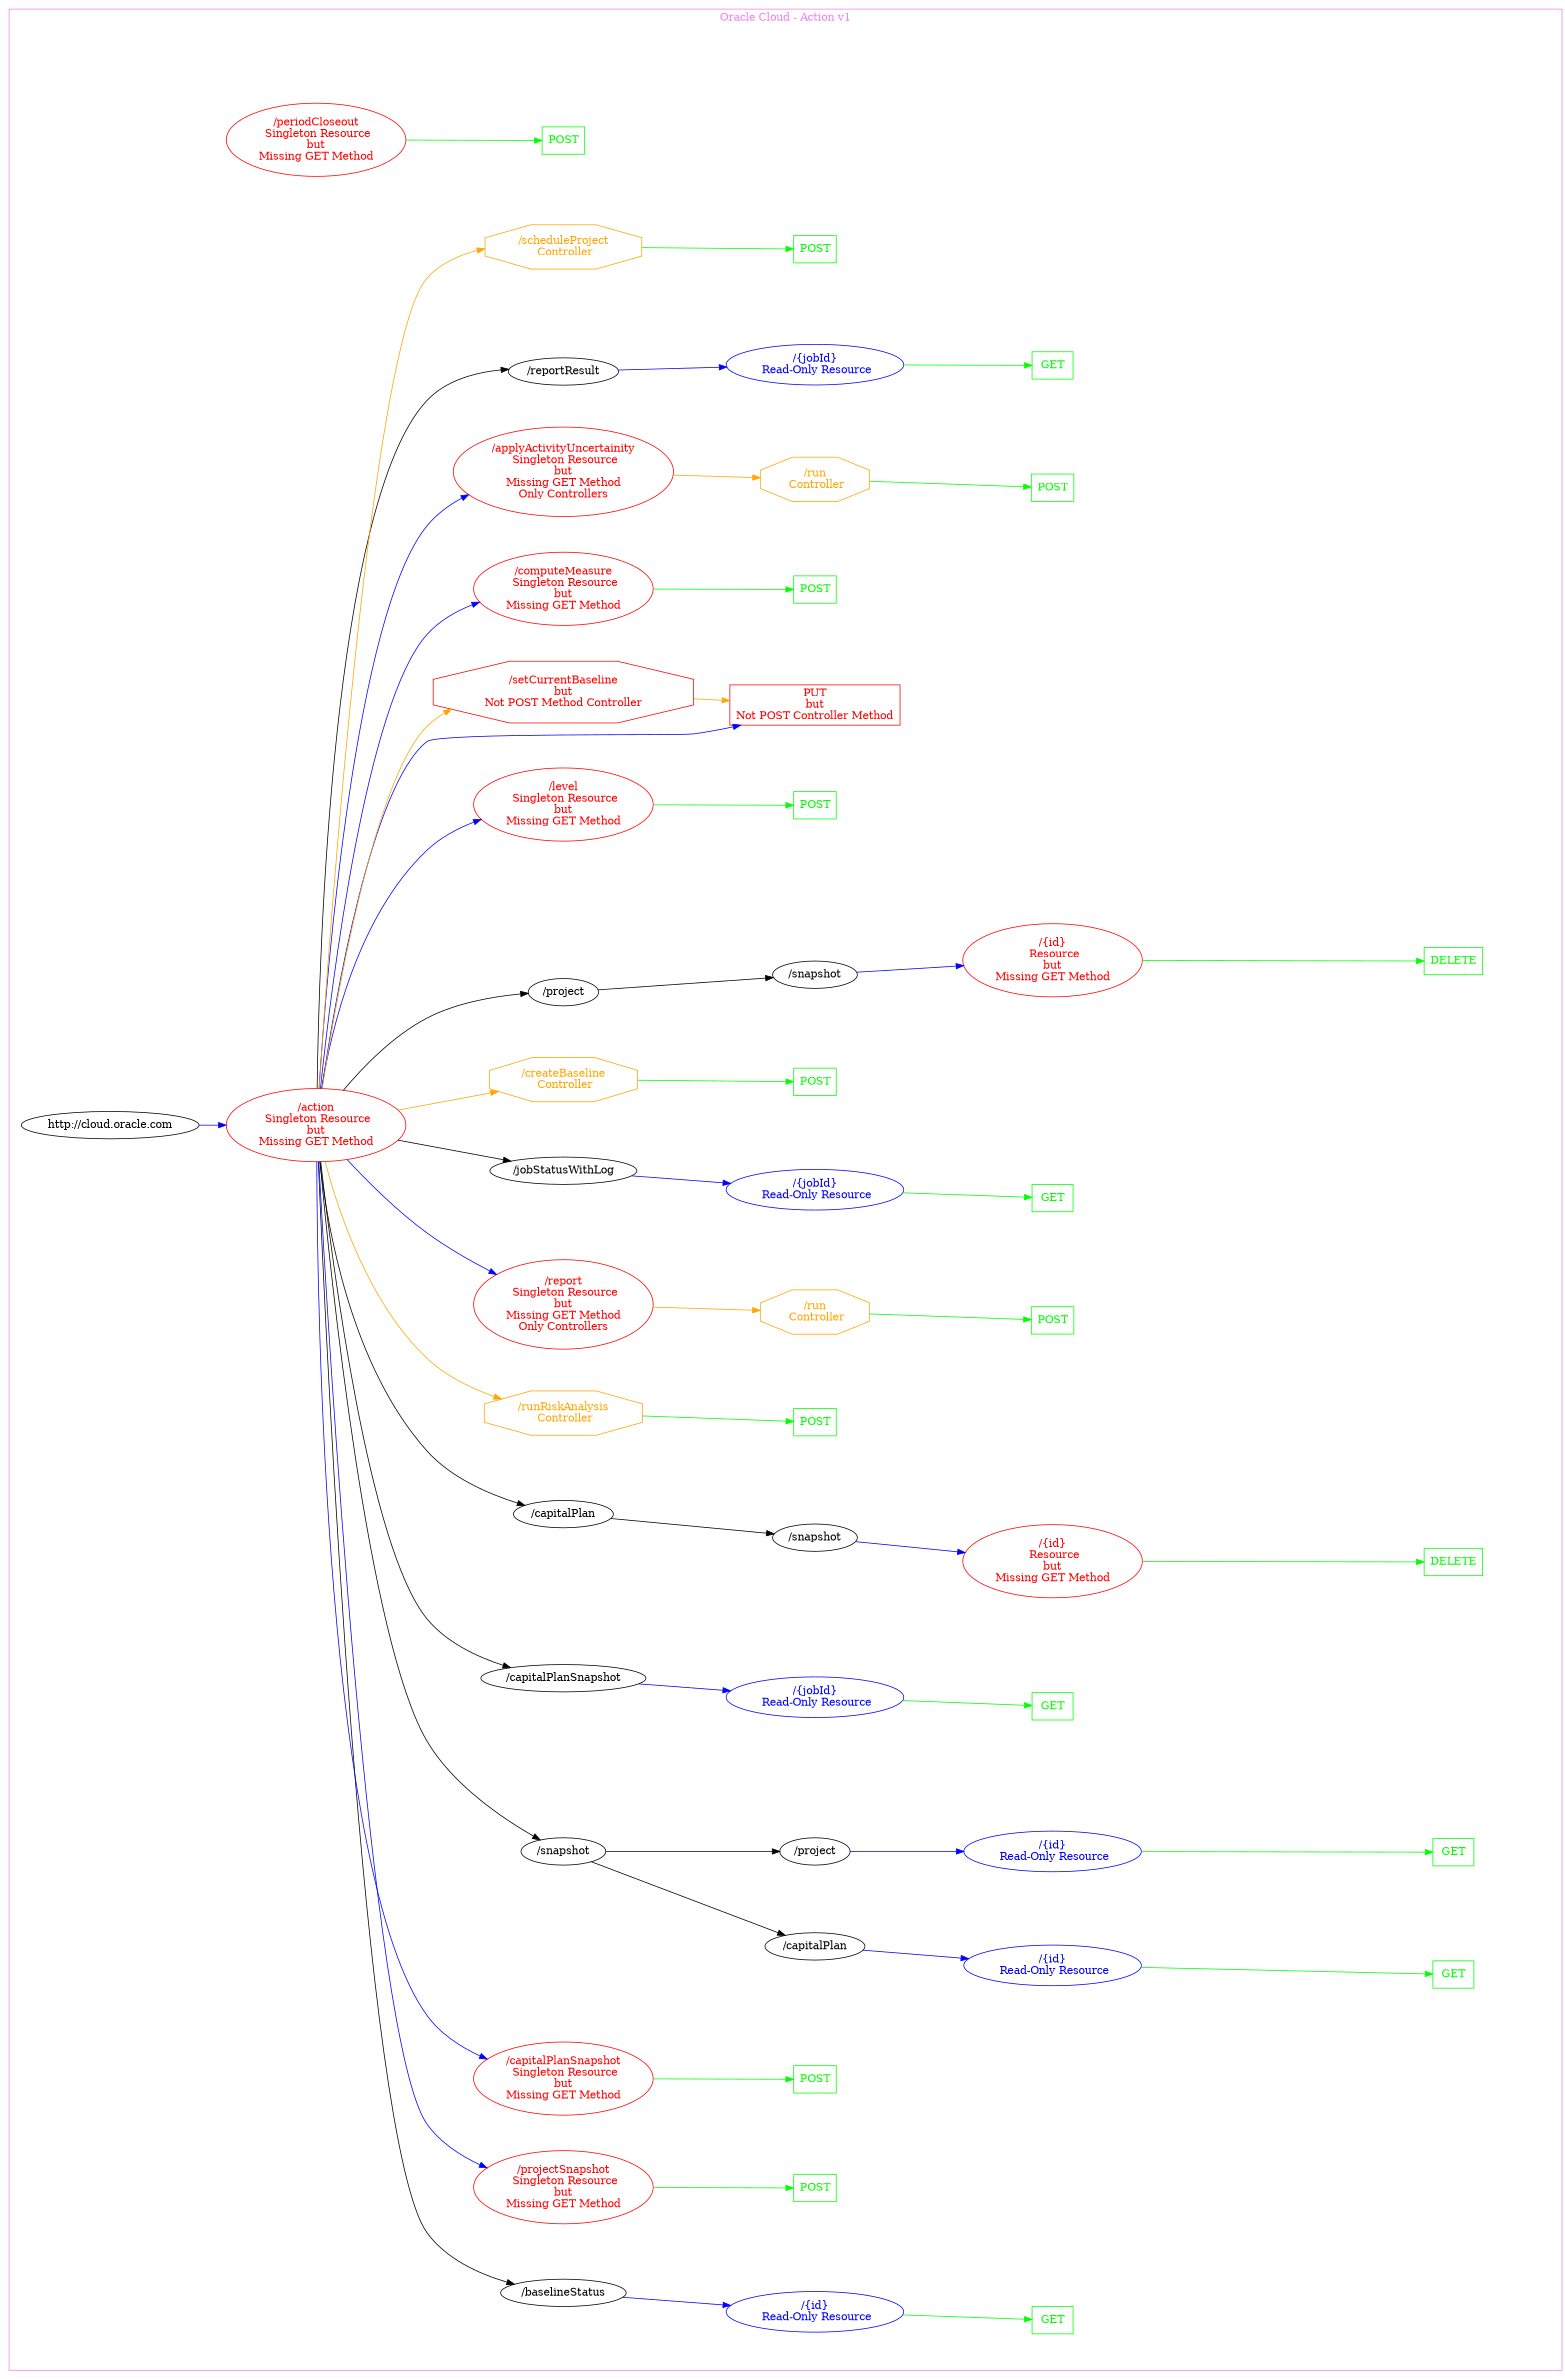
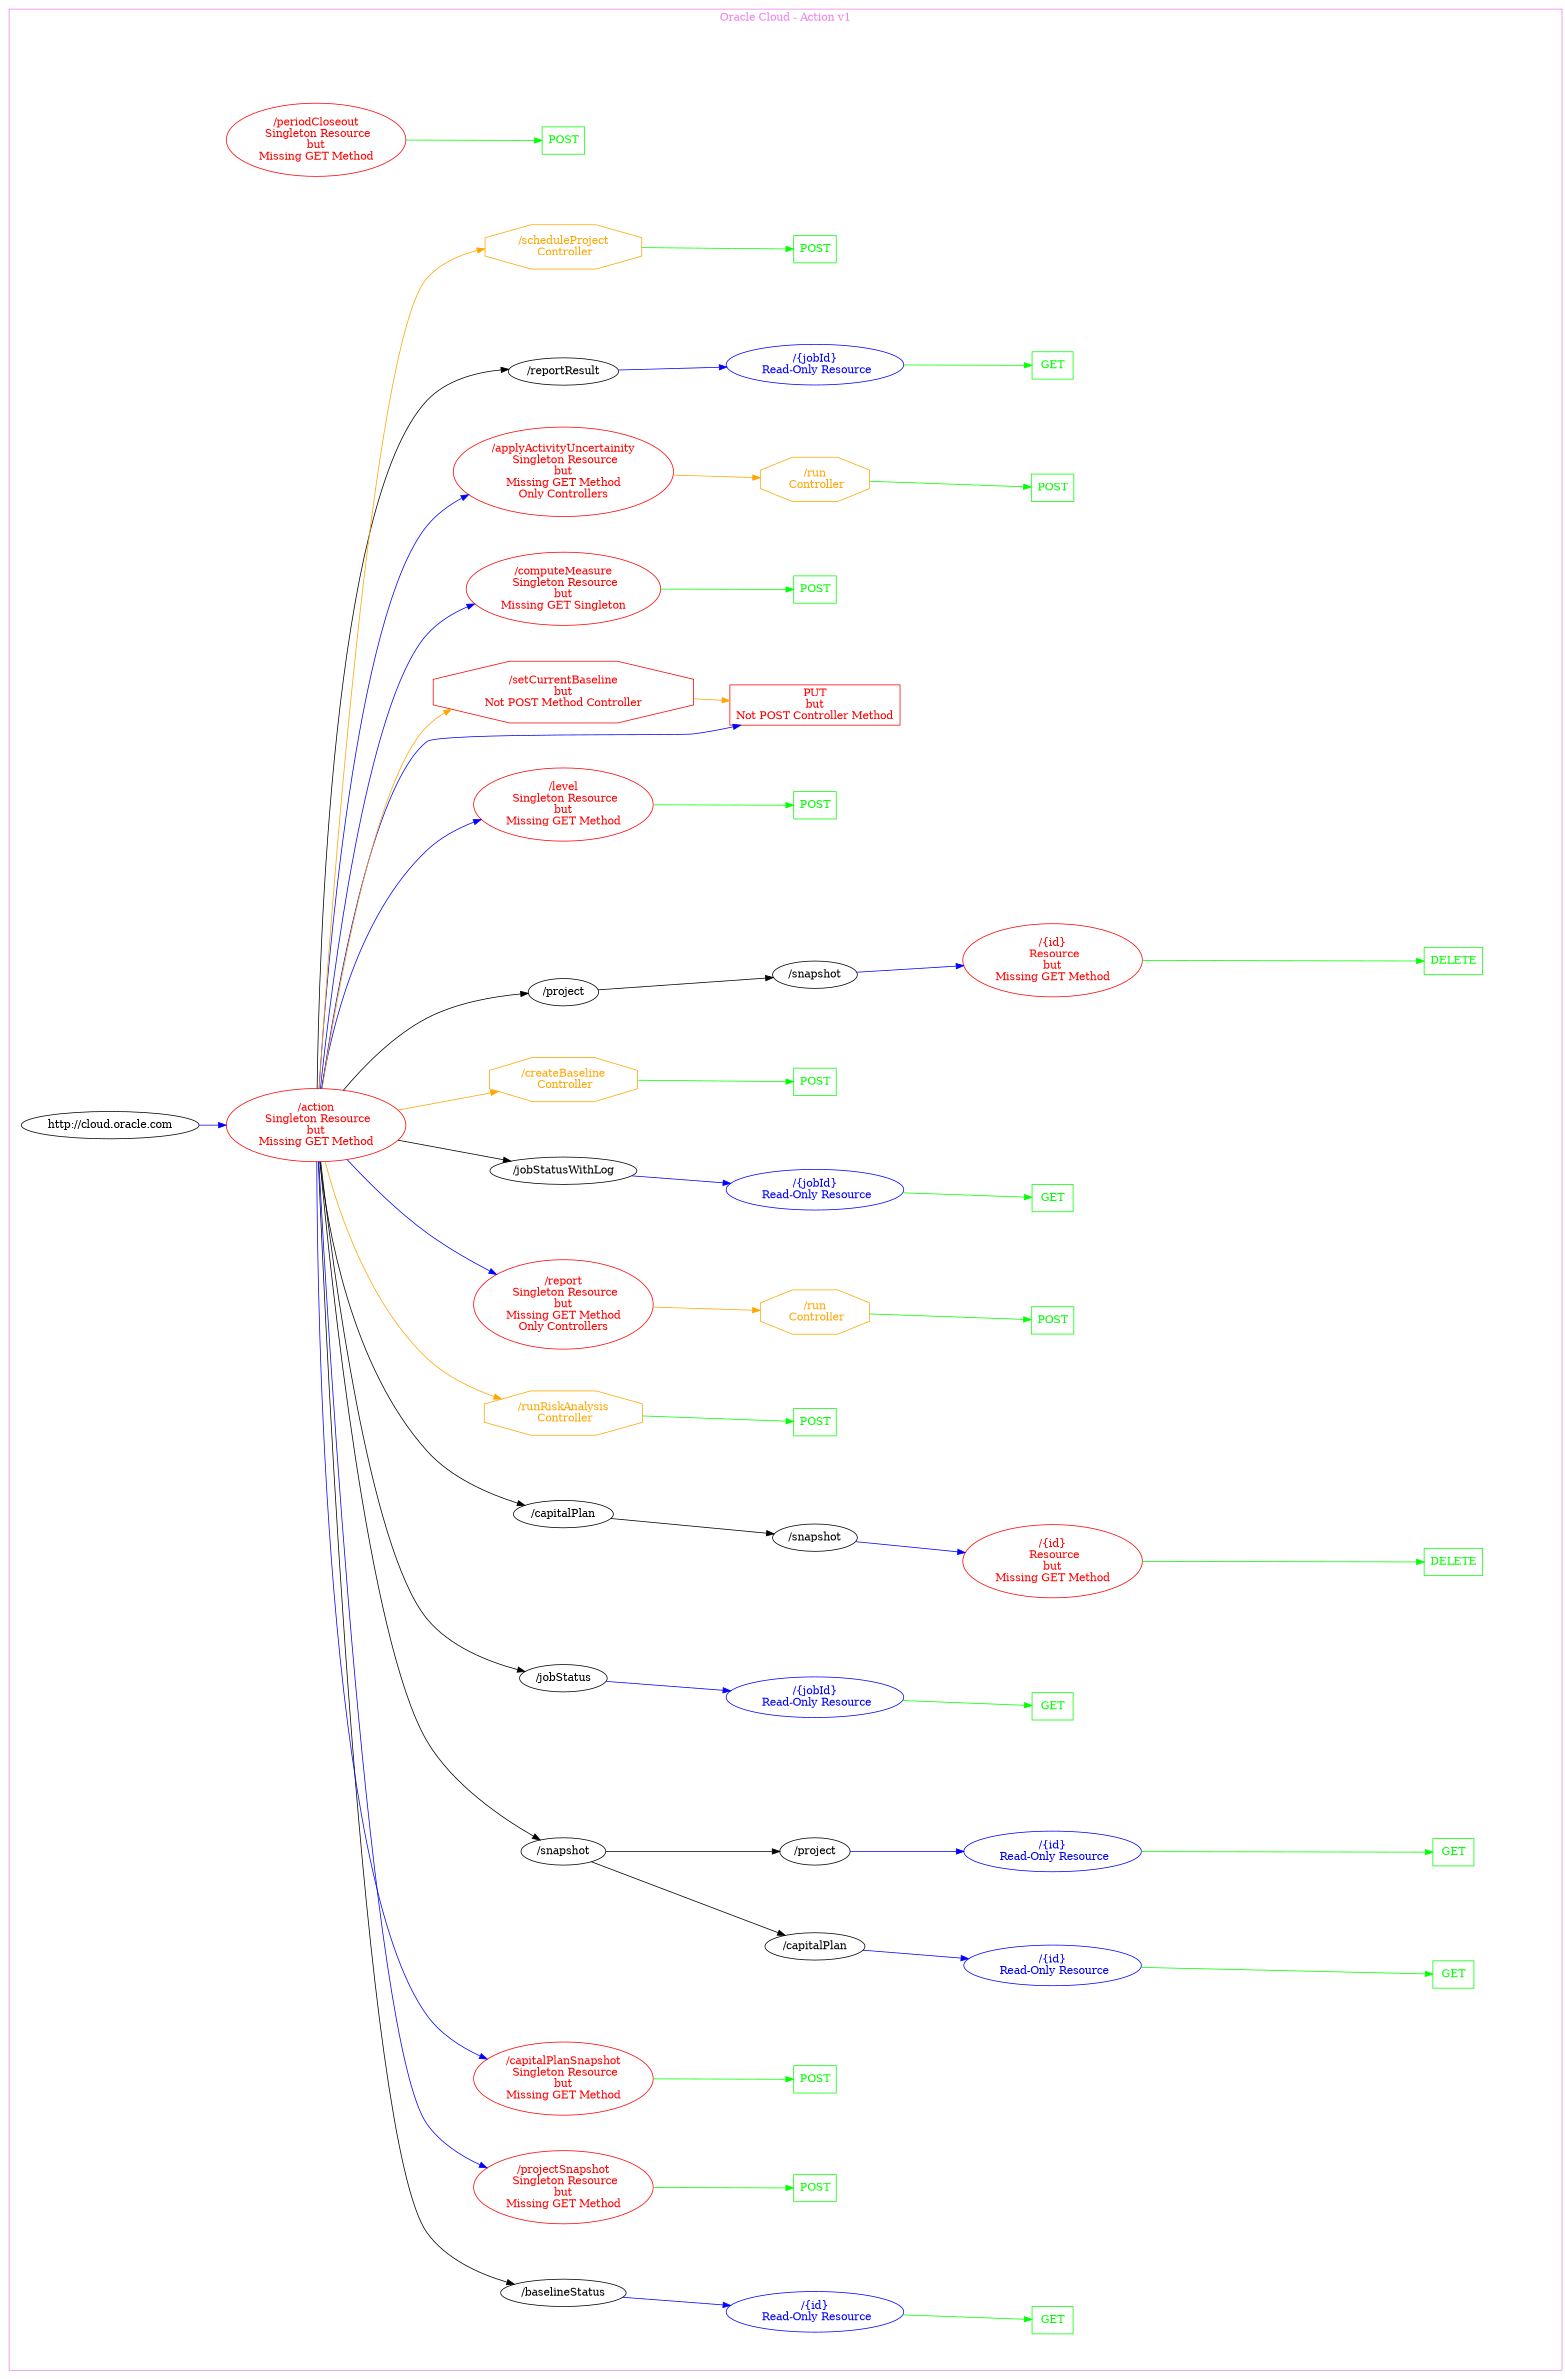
(563, 589) -> (563, 589)
(563, 1678) -> (563, 1678)
